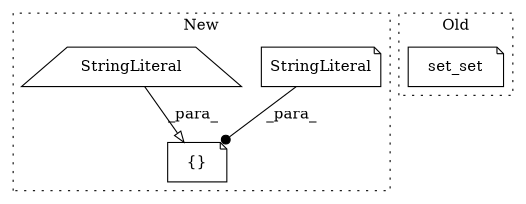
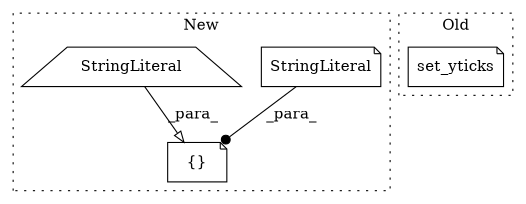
(456, 67) -> (456, 67)
